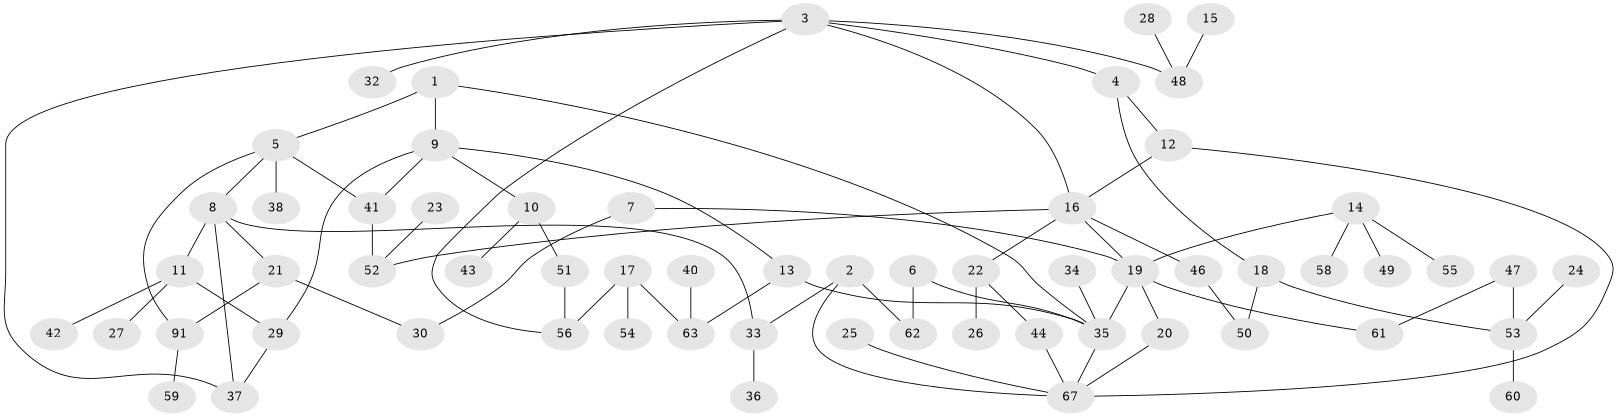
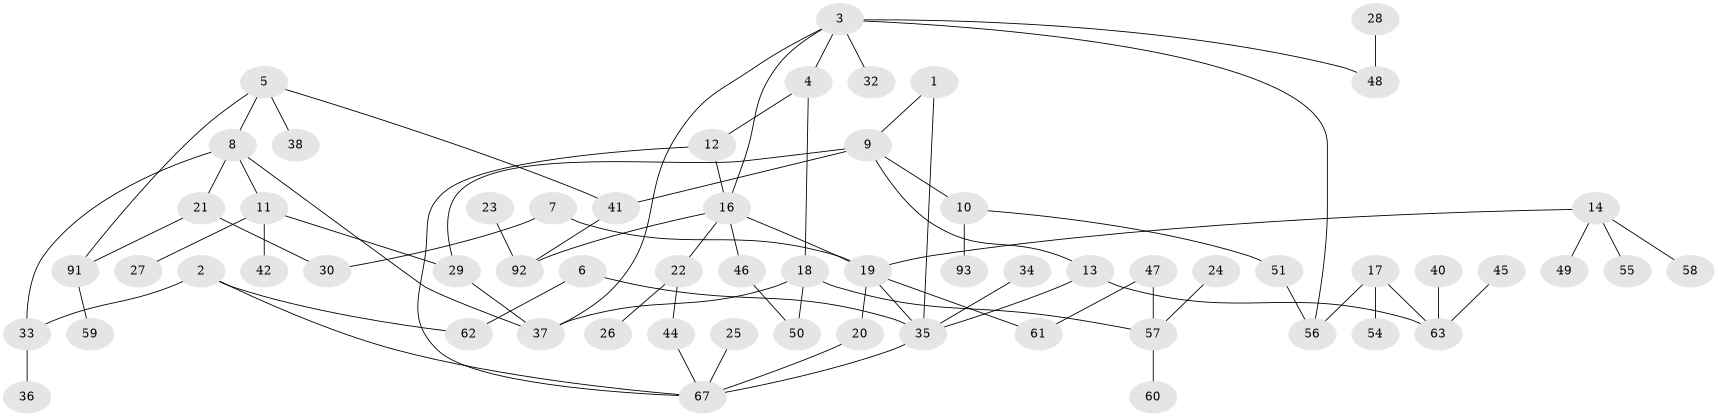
(1211, 19) -> none
(357, 116) -> none
(372, 271) -> (520, 271)
(469, 271) -> (964, 271)
none -> (1502, 271)
none -> (668, 304)
(1513, 334) -> (1153, 334)
